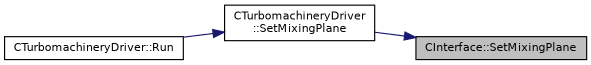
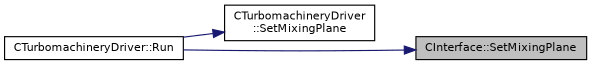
(390, 34) -> (294, 51)
